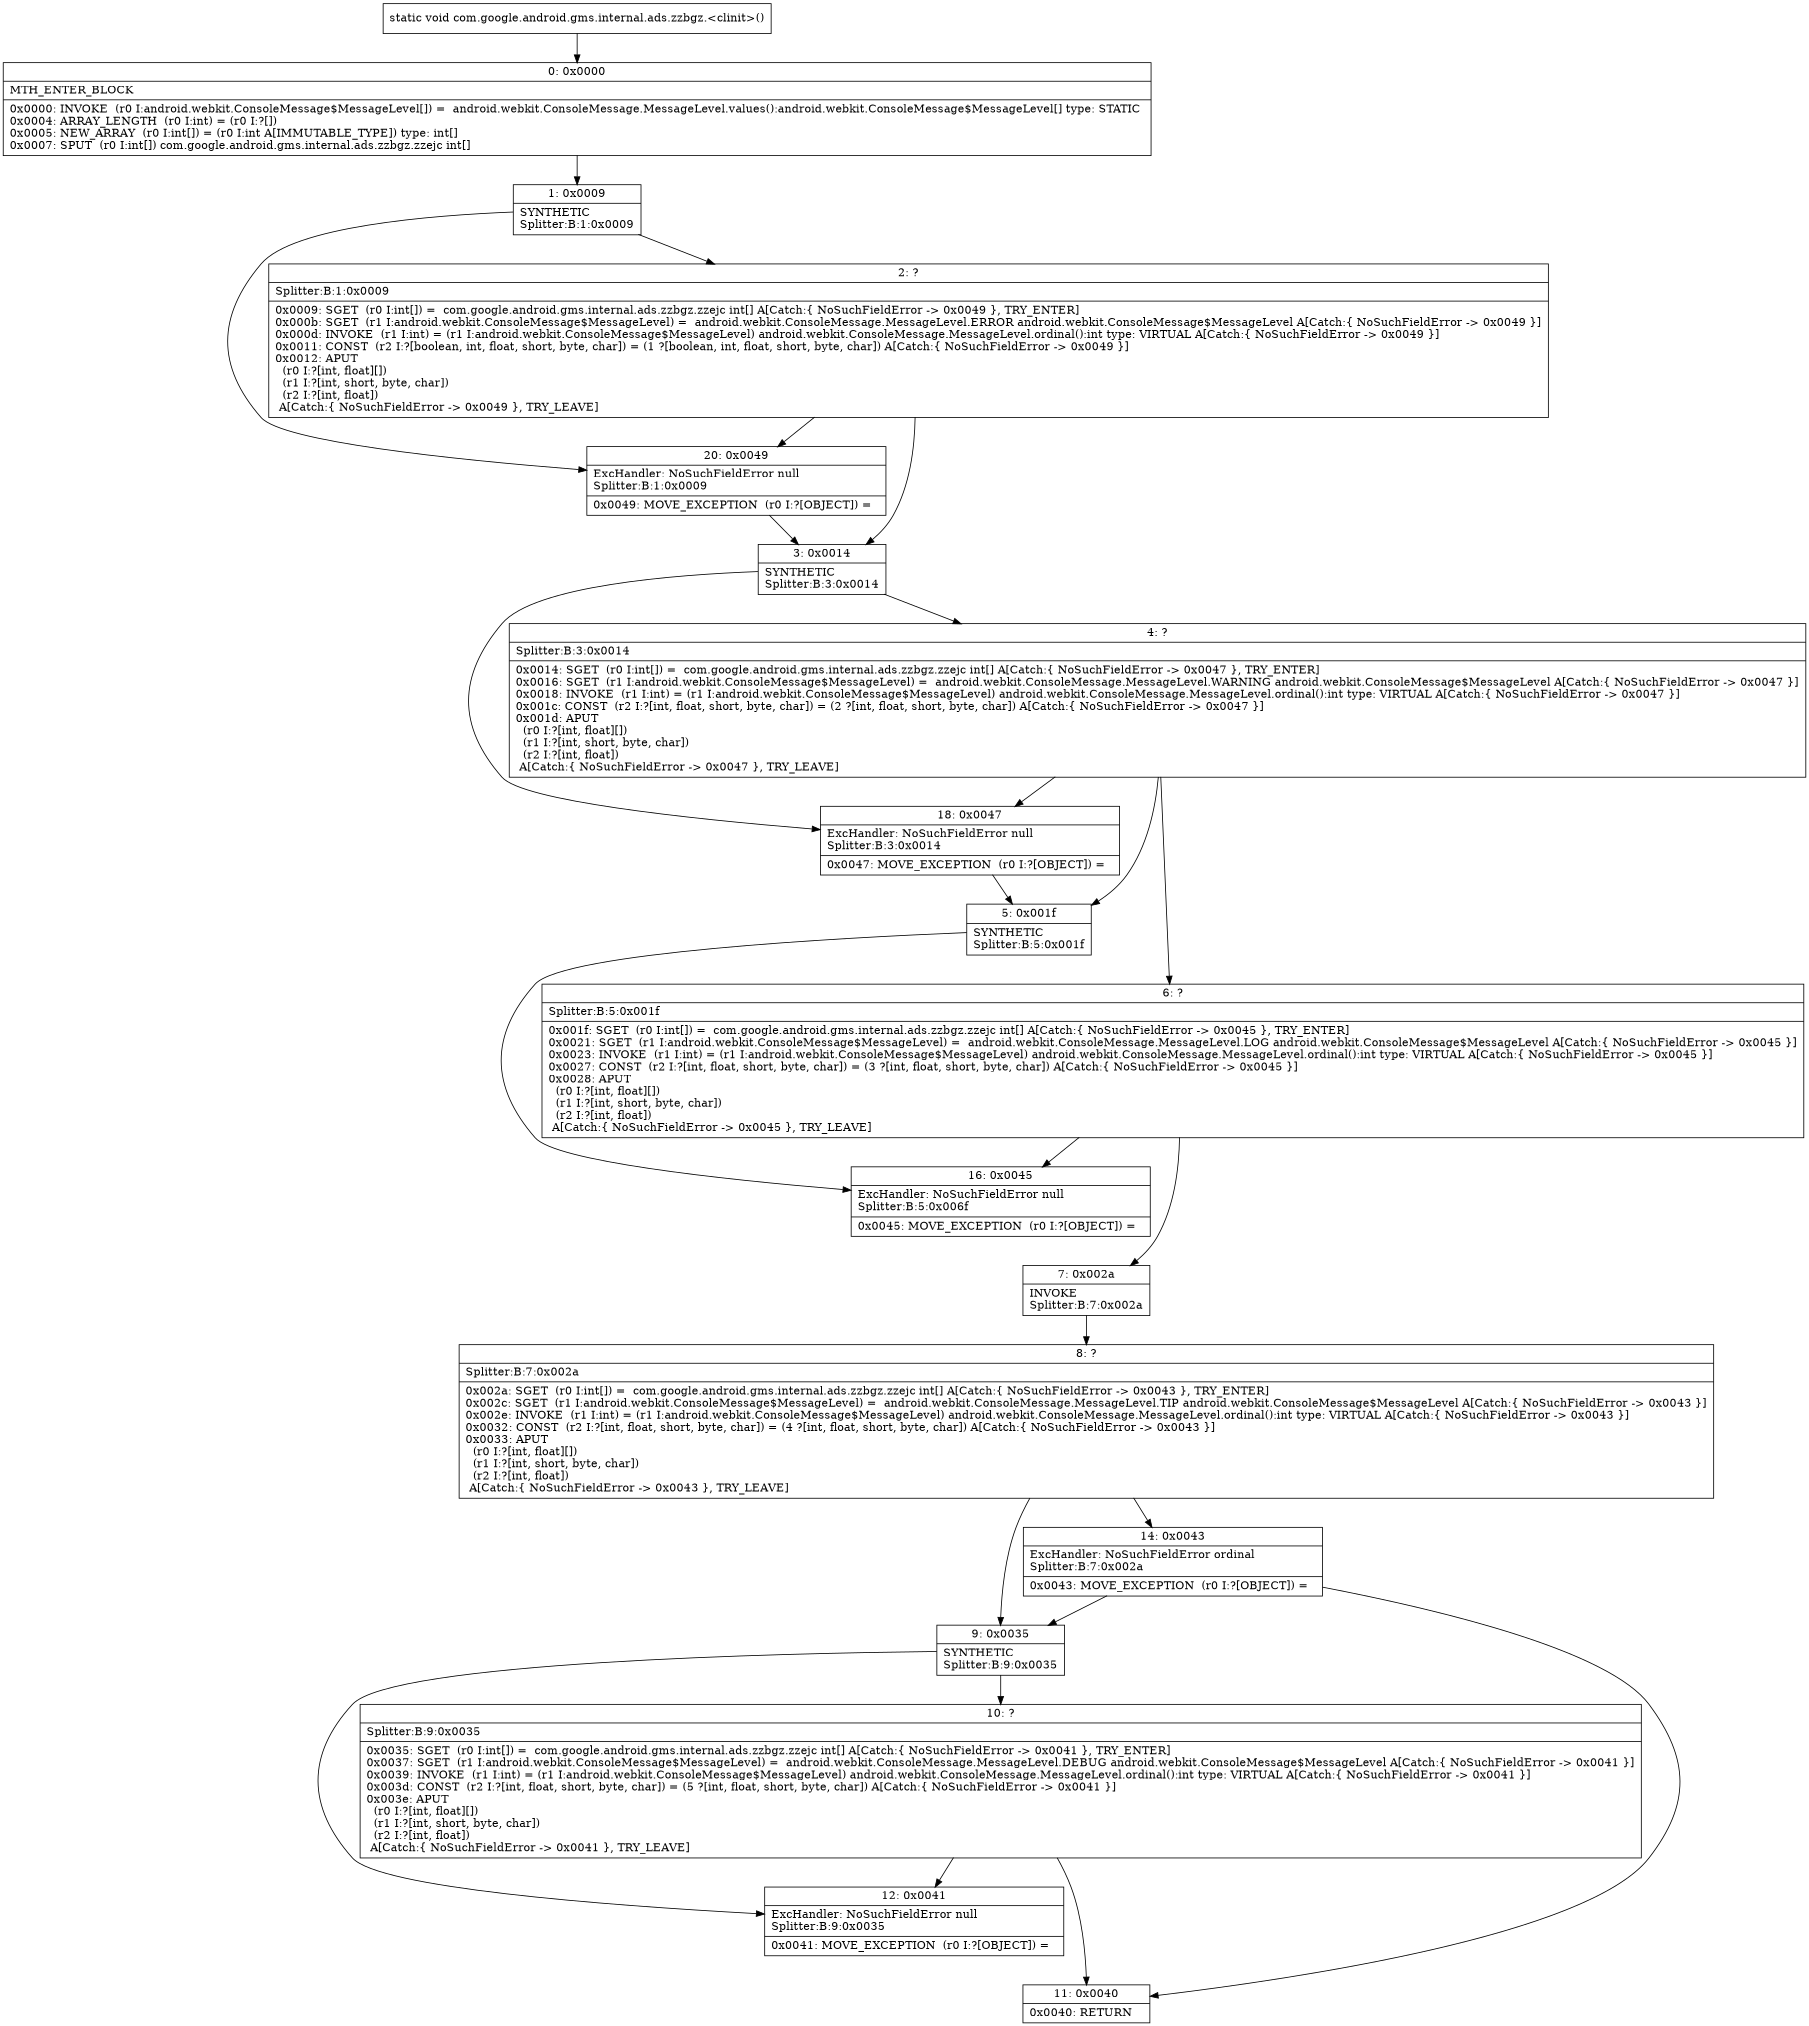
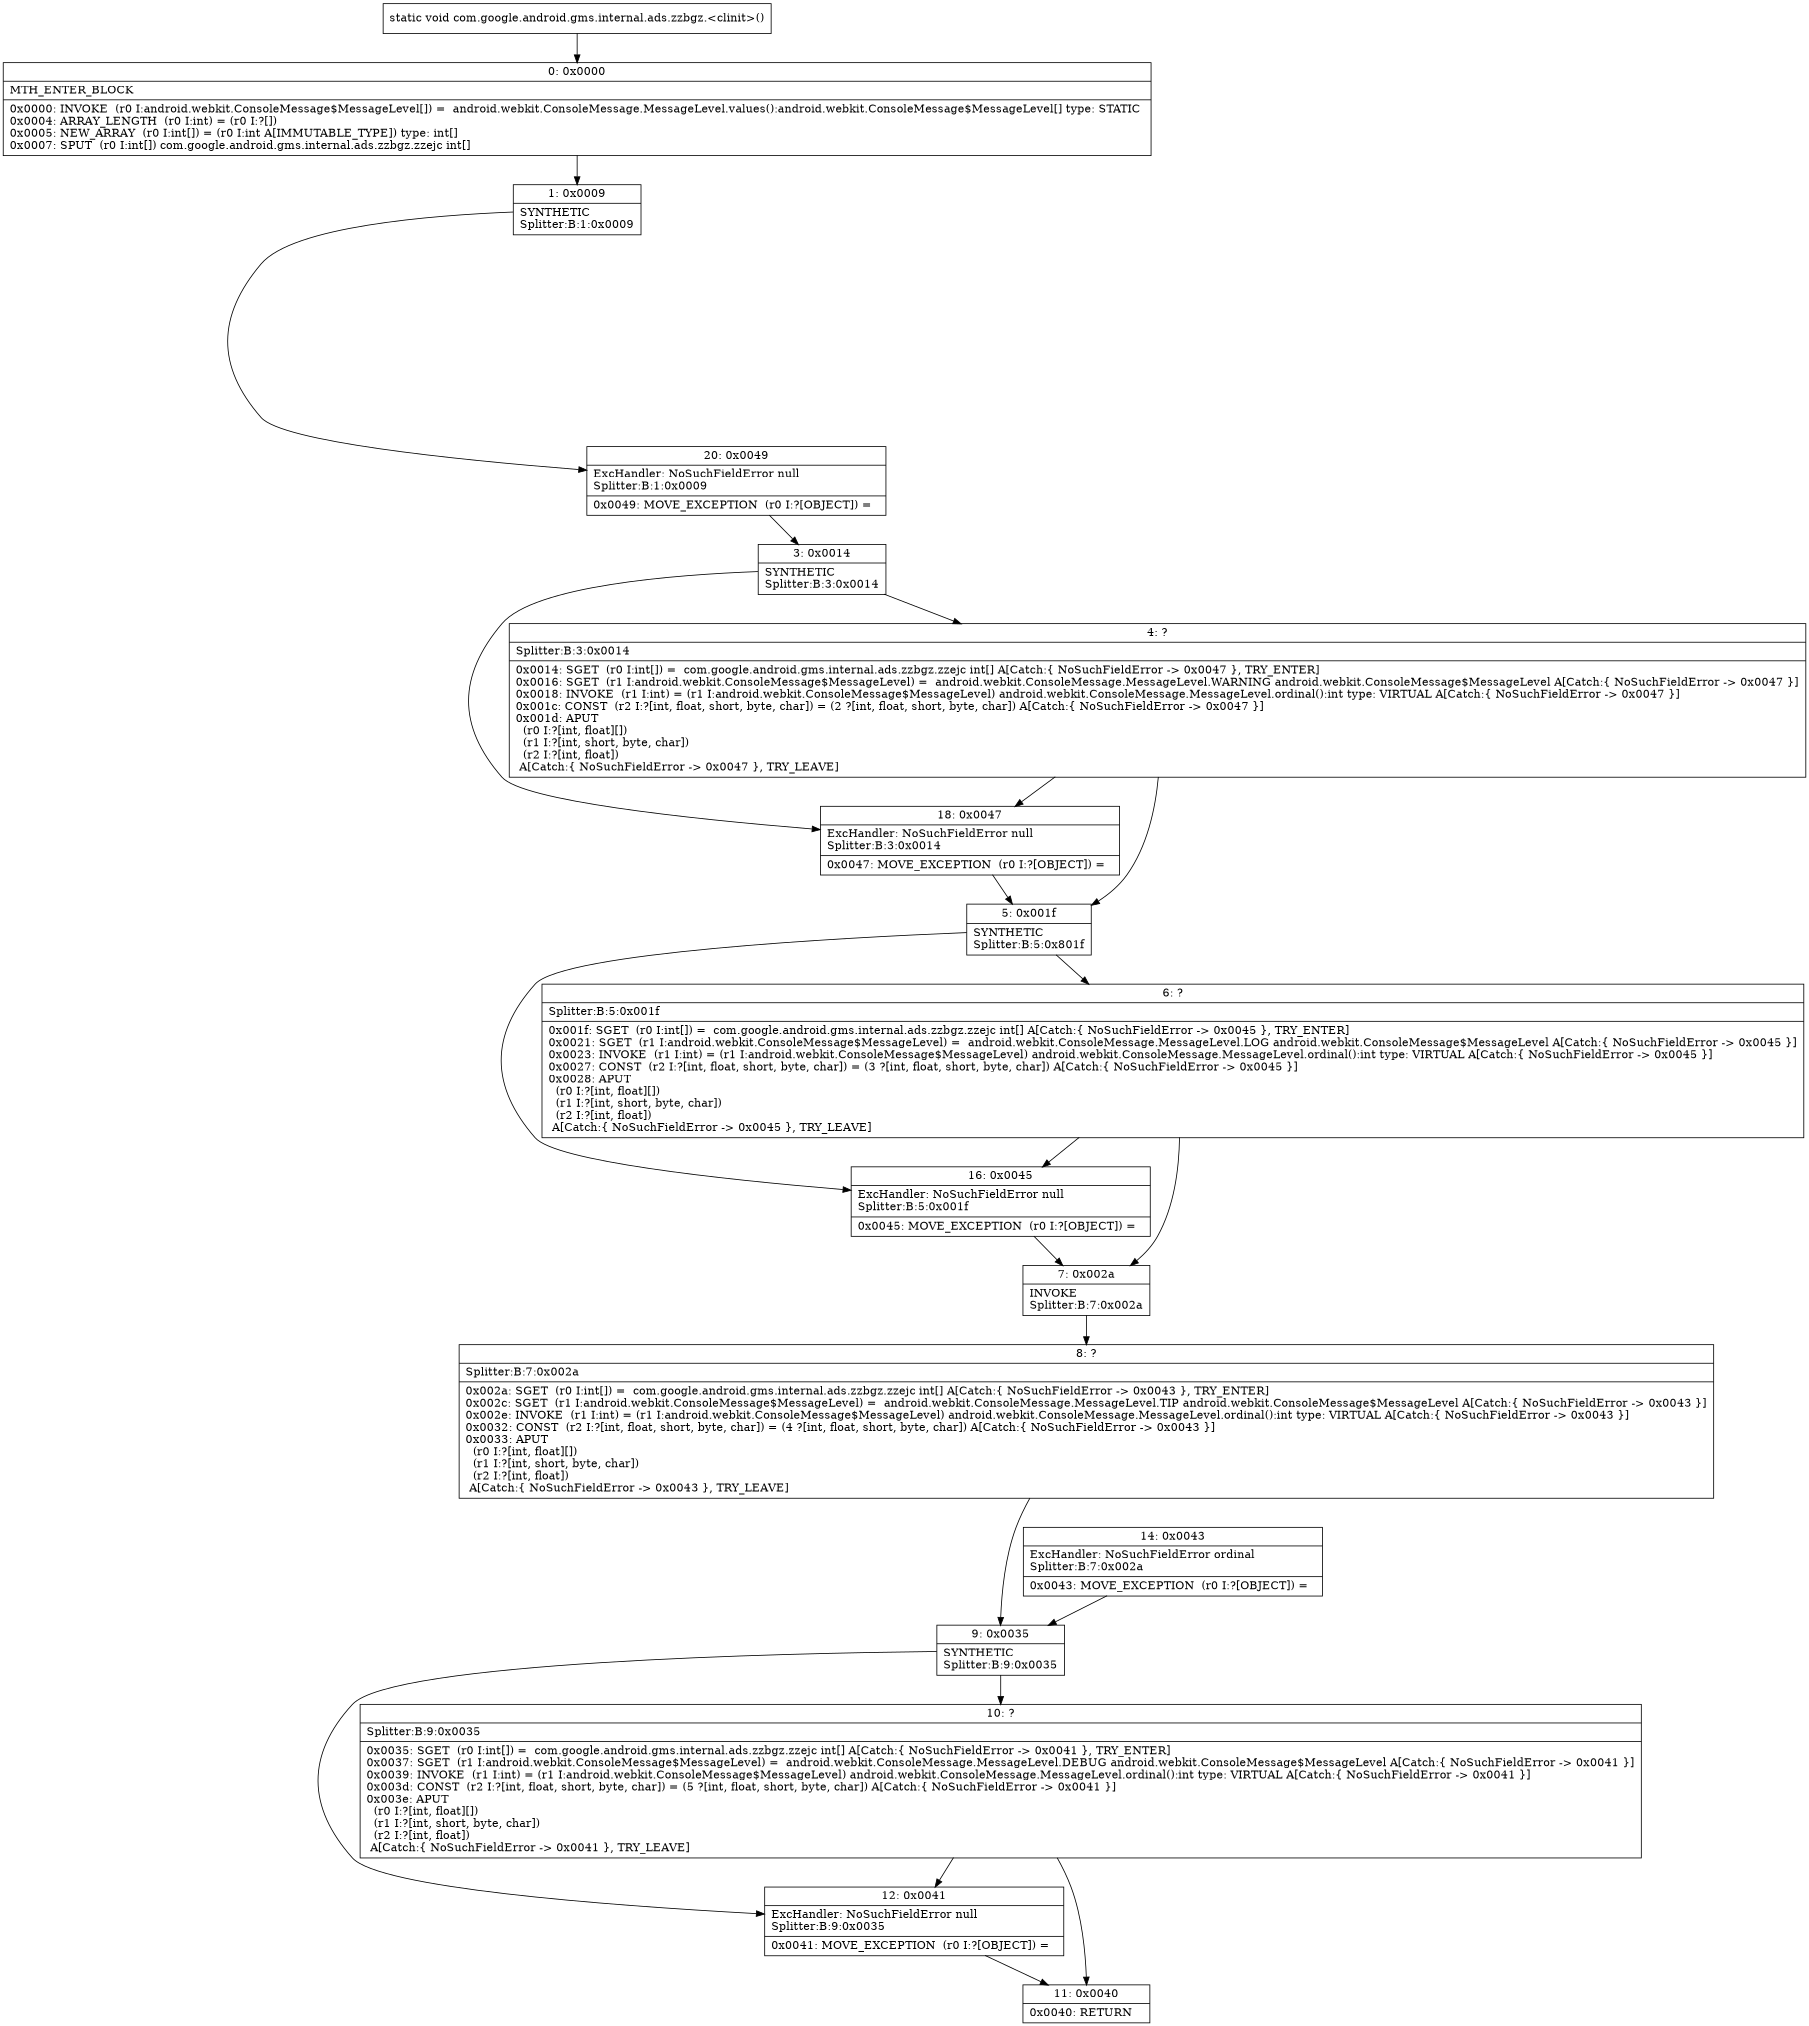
(909, 341) -> none
(1165, 876) -> (1069, 967)
(1029, 945) -> (1029, 945)
(913, 1207) -> (913, 1207)
none -> (1045, 1248)
(1141, 1509) -> none
(1650, 1857) -> (1013, 1969)
